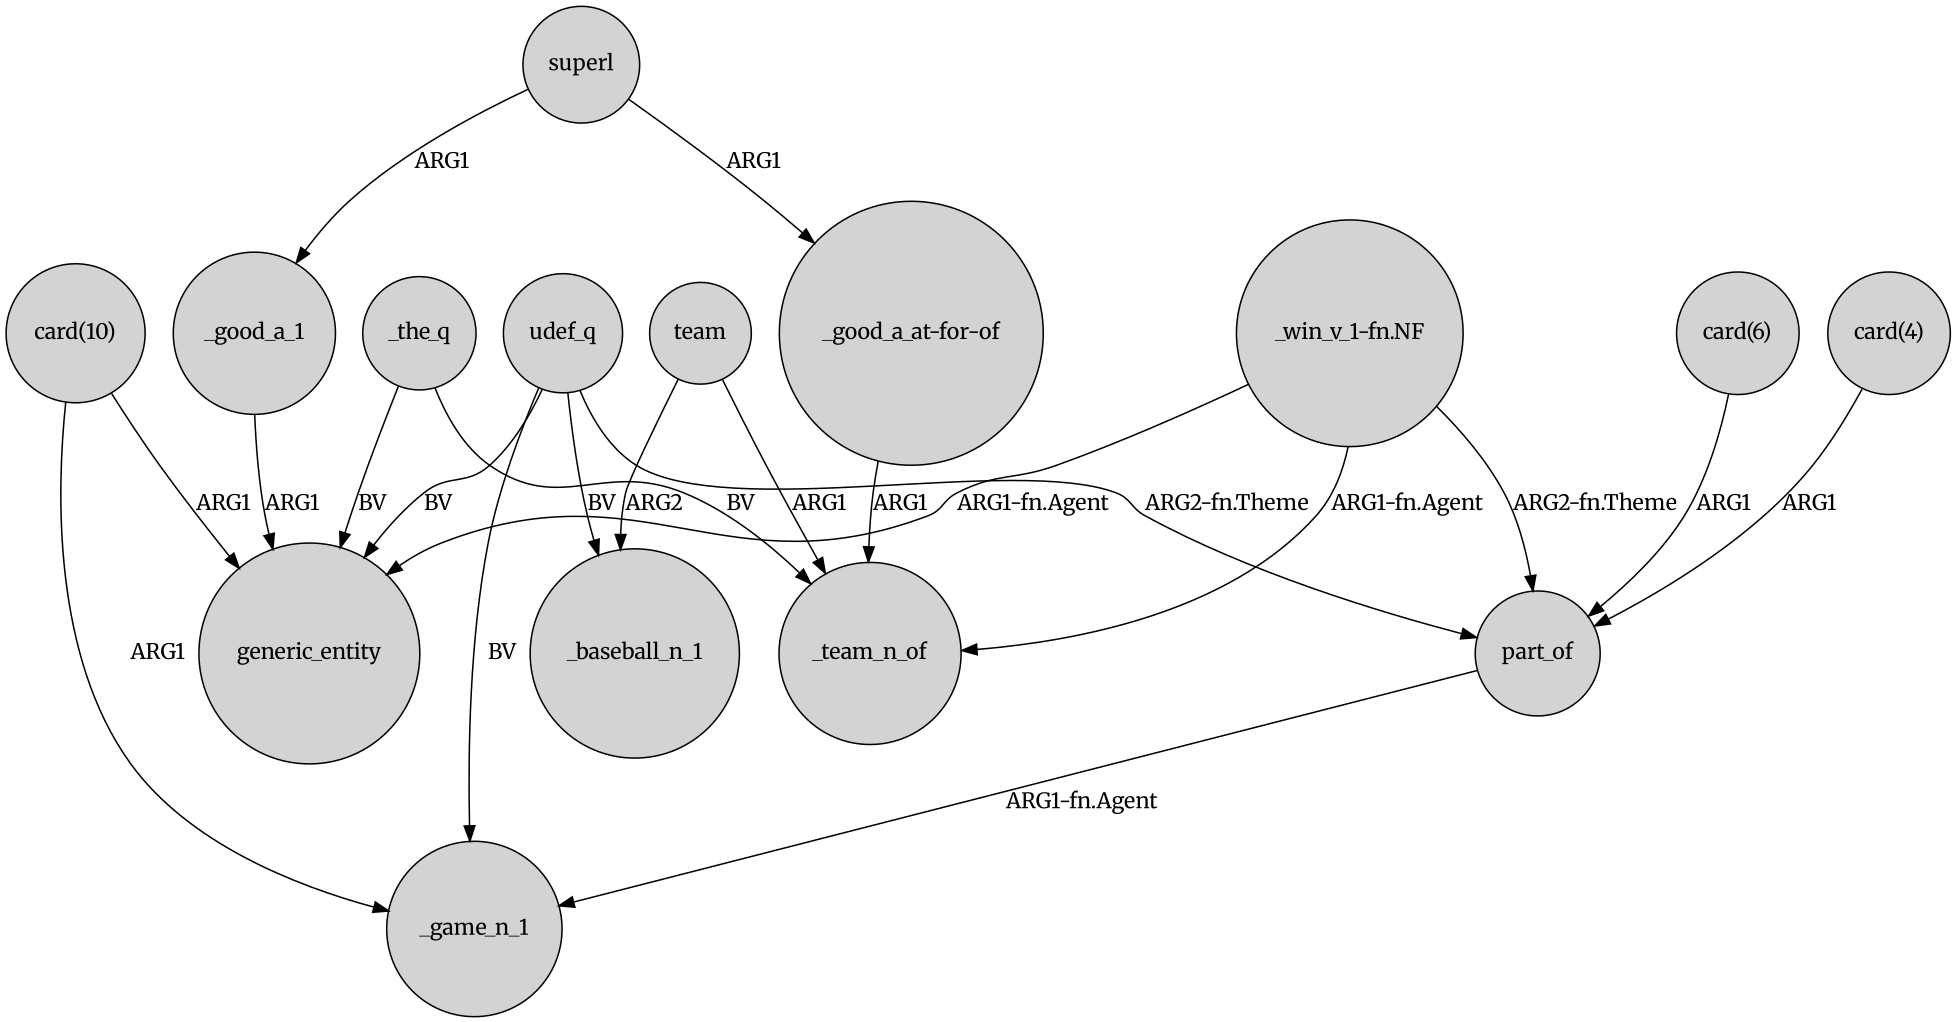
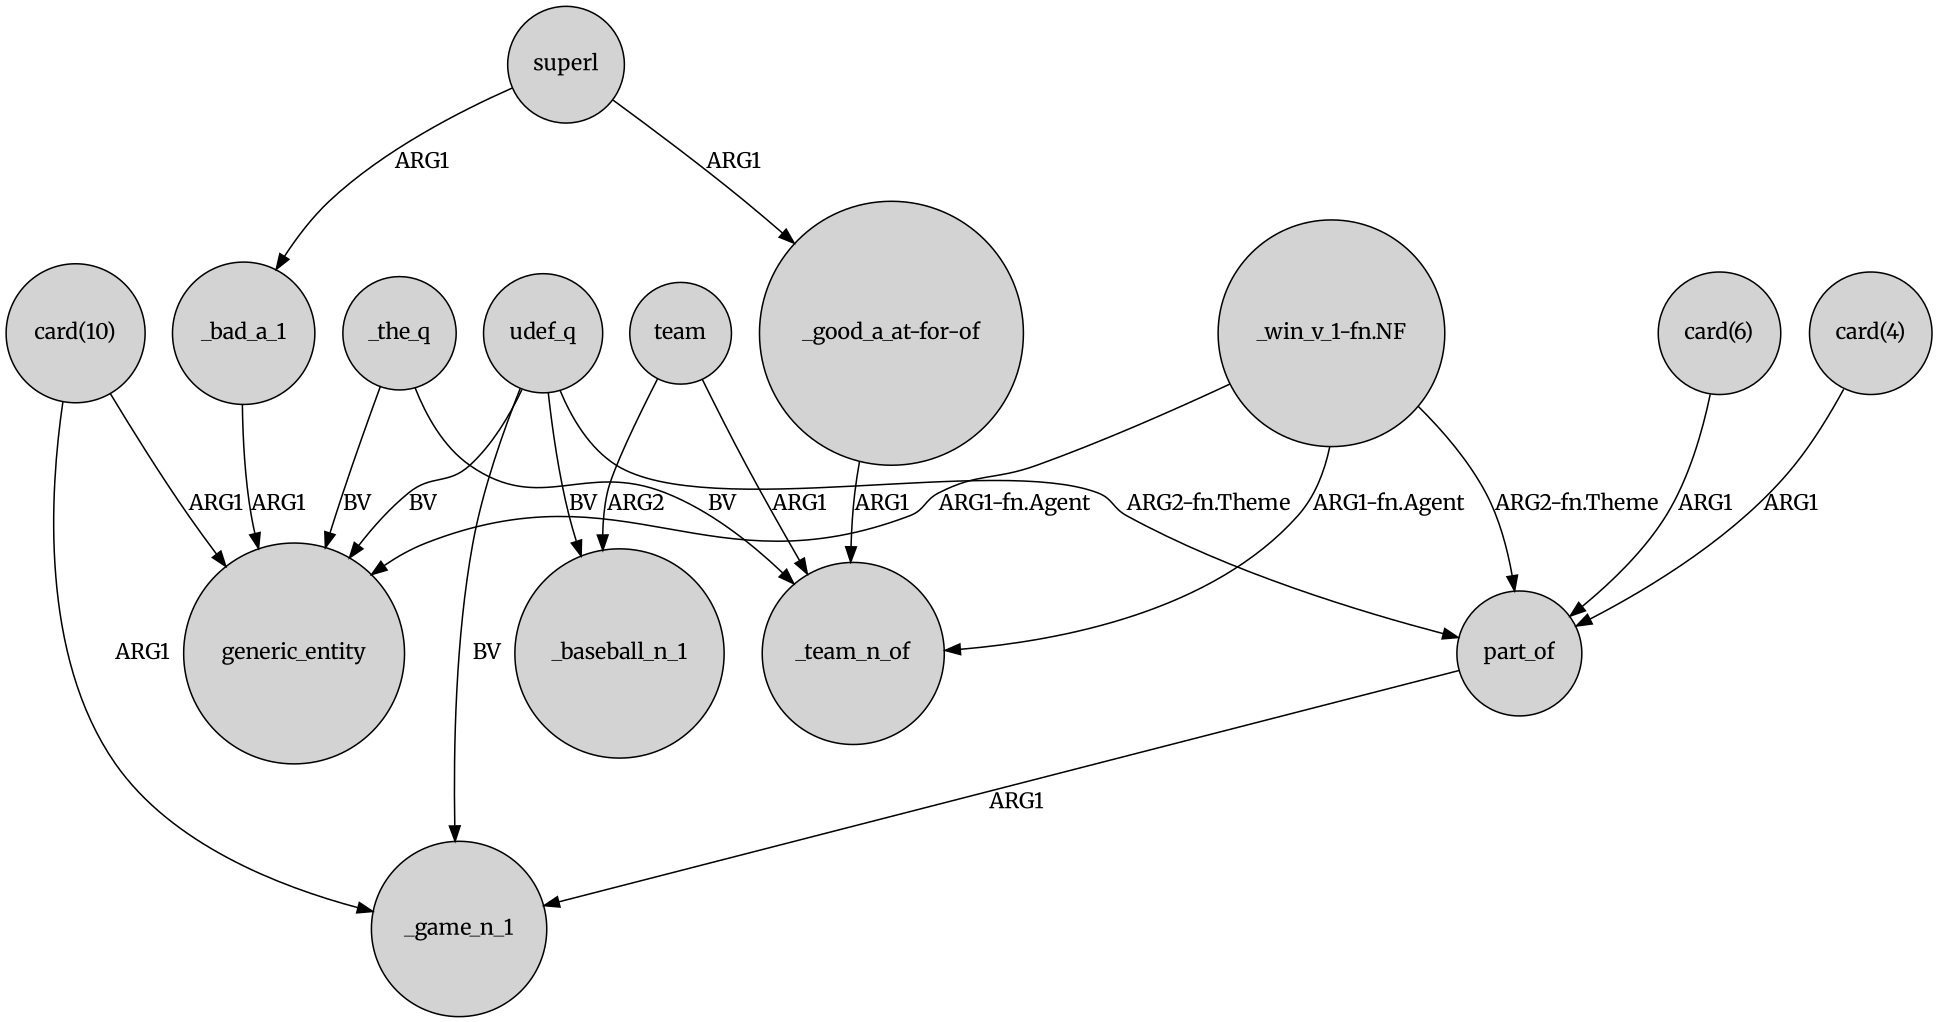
(254, 333) -> (244, 333)
(1082, 803) -> (1017, 803)
